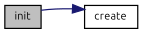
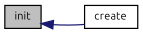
(57, 9) -> (69, 25)
